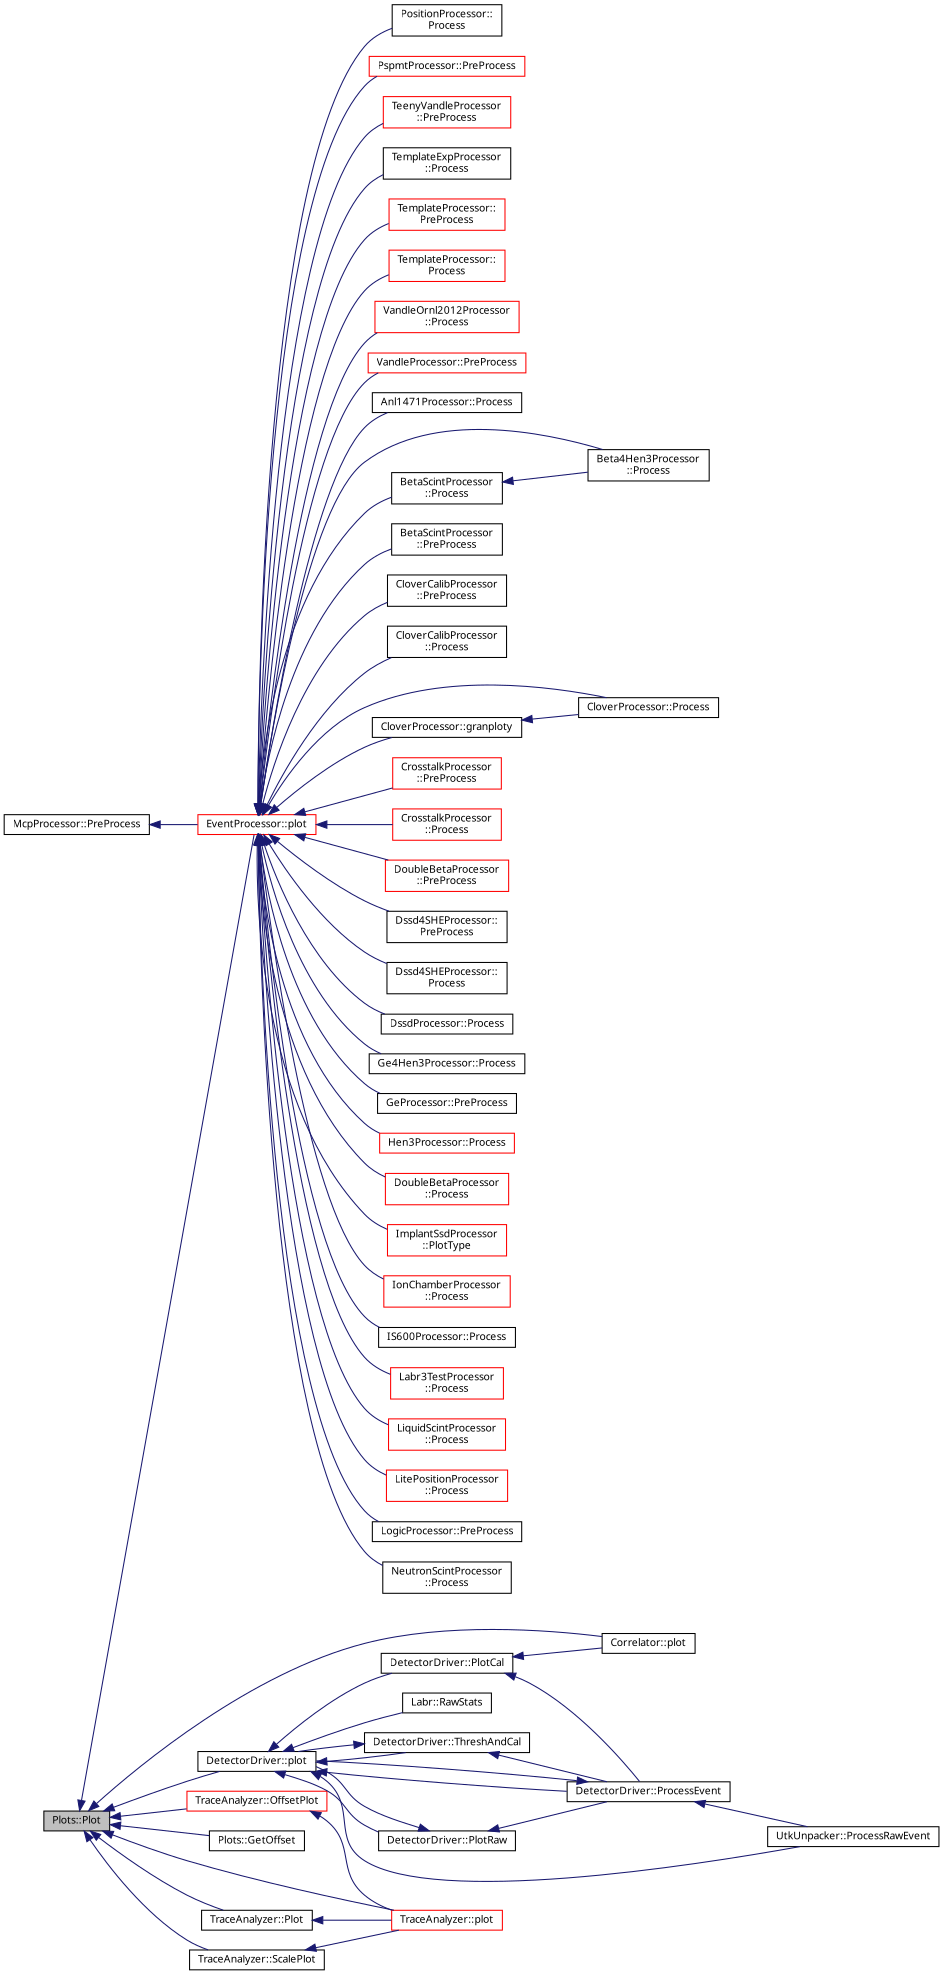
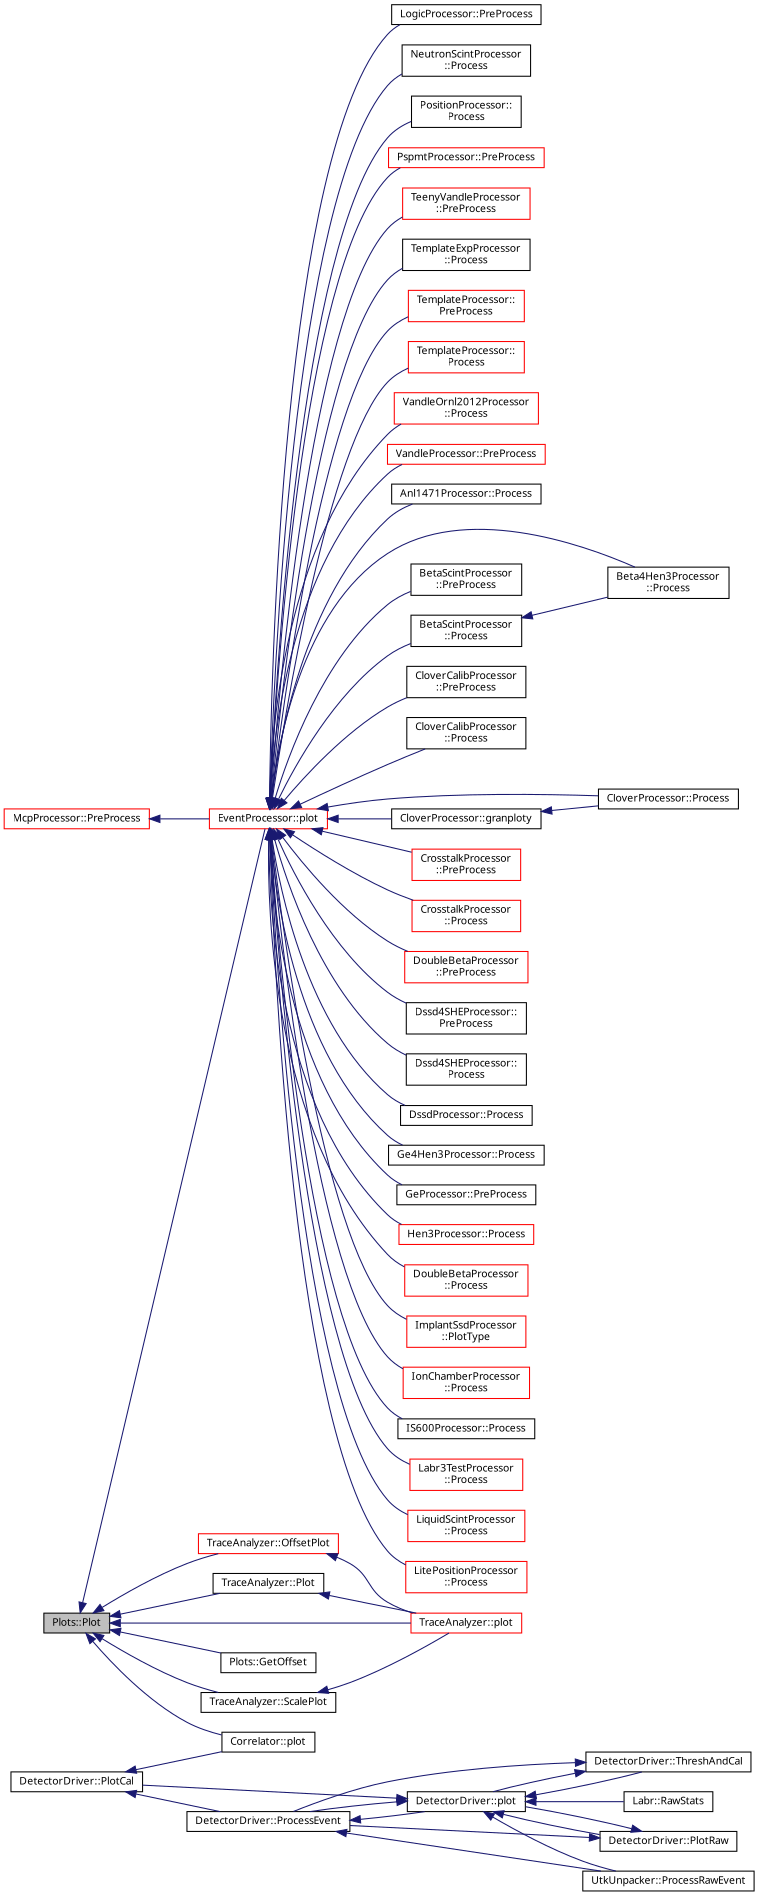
(77, 825) -> (77, 819)
(166, 1788) -> none
